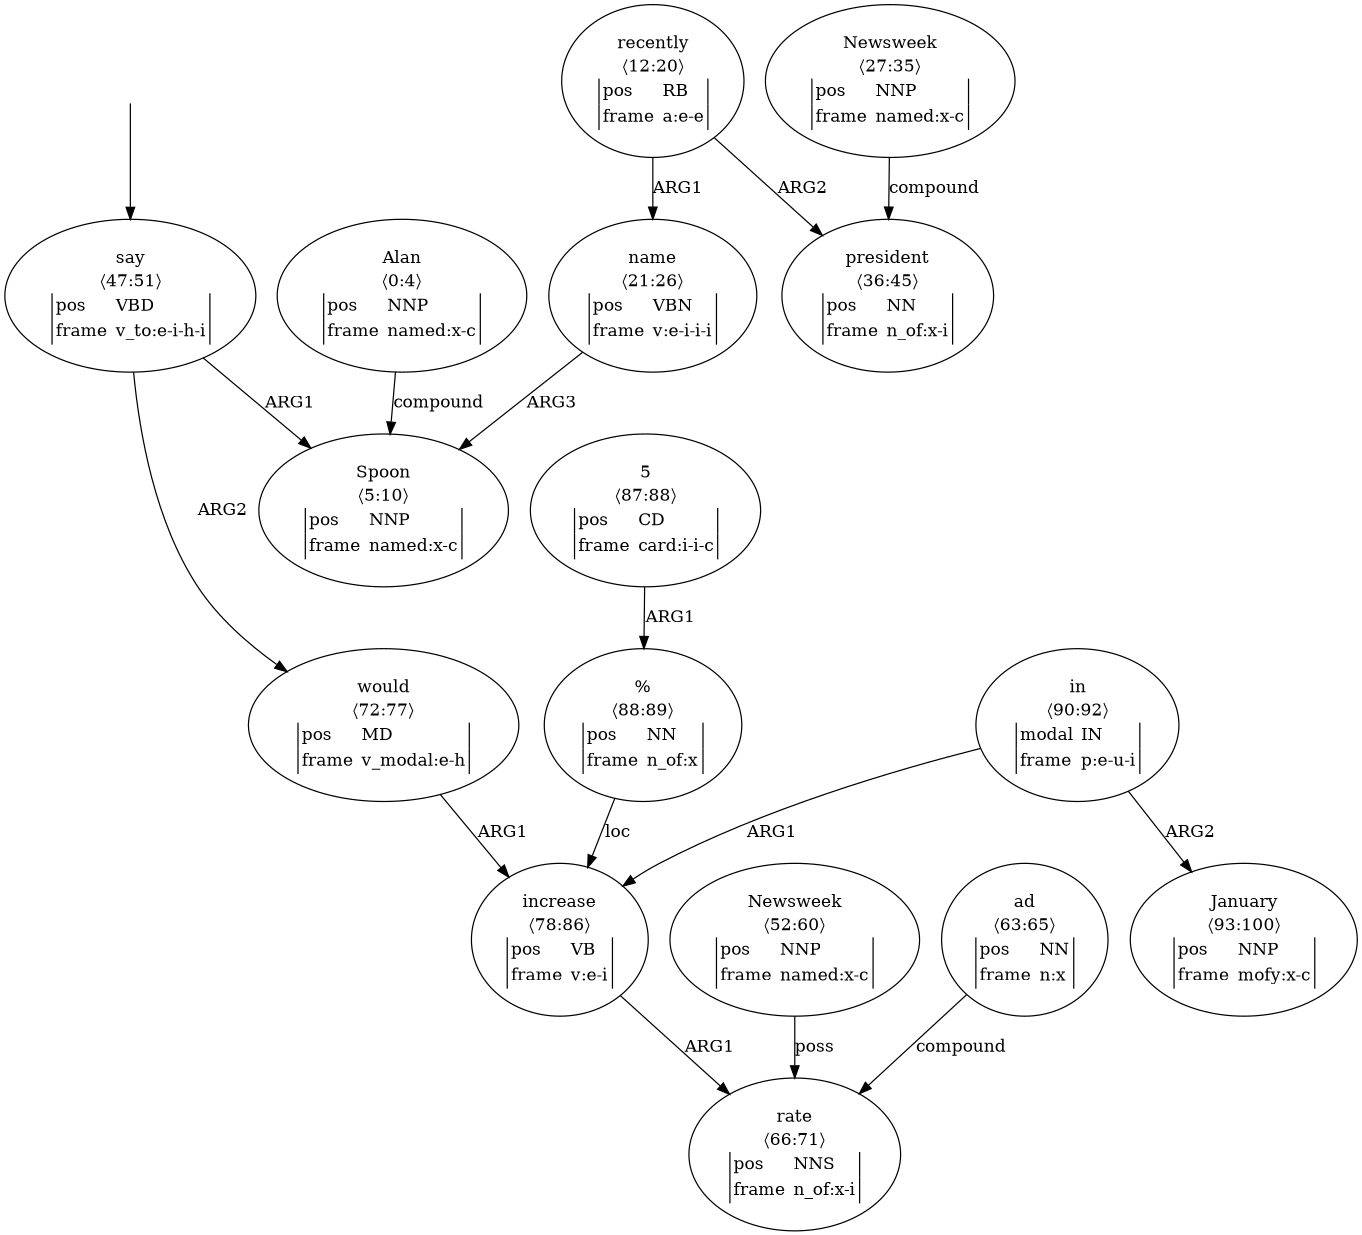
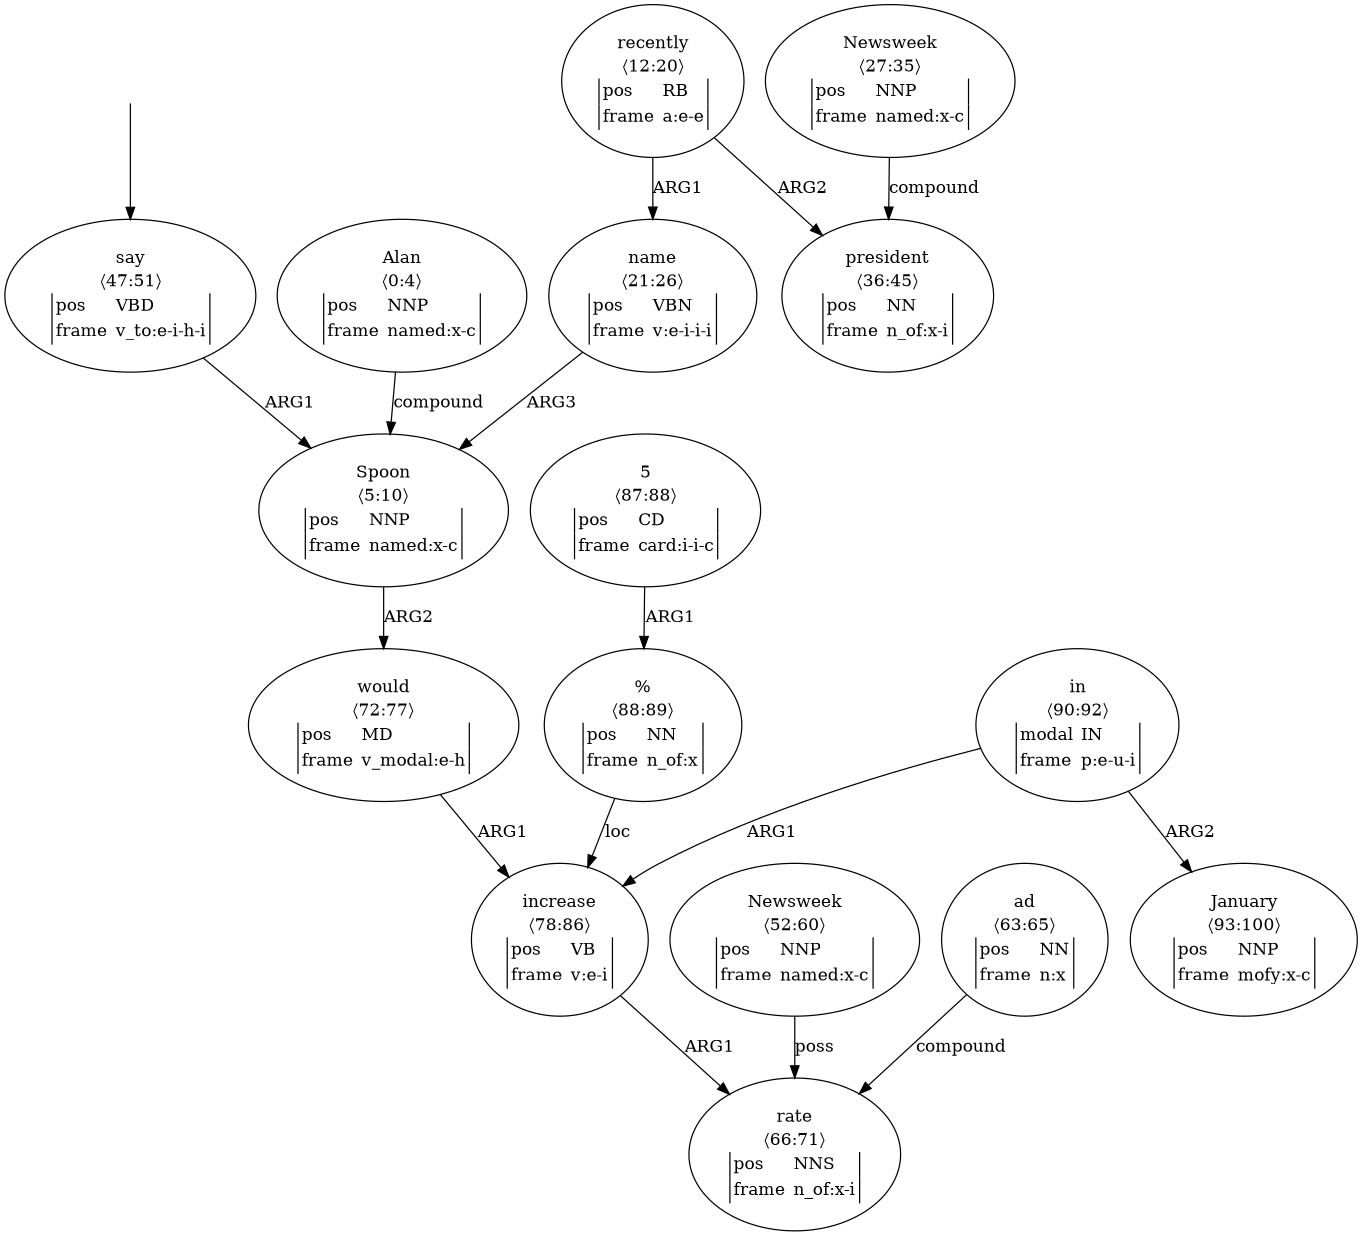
(171, 536) -> (384, 612)
